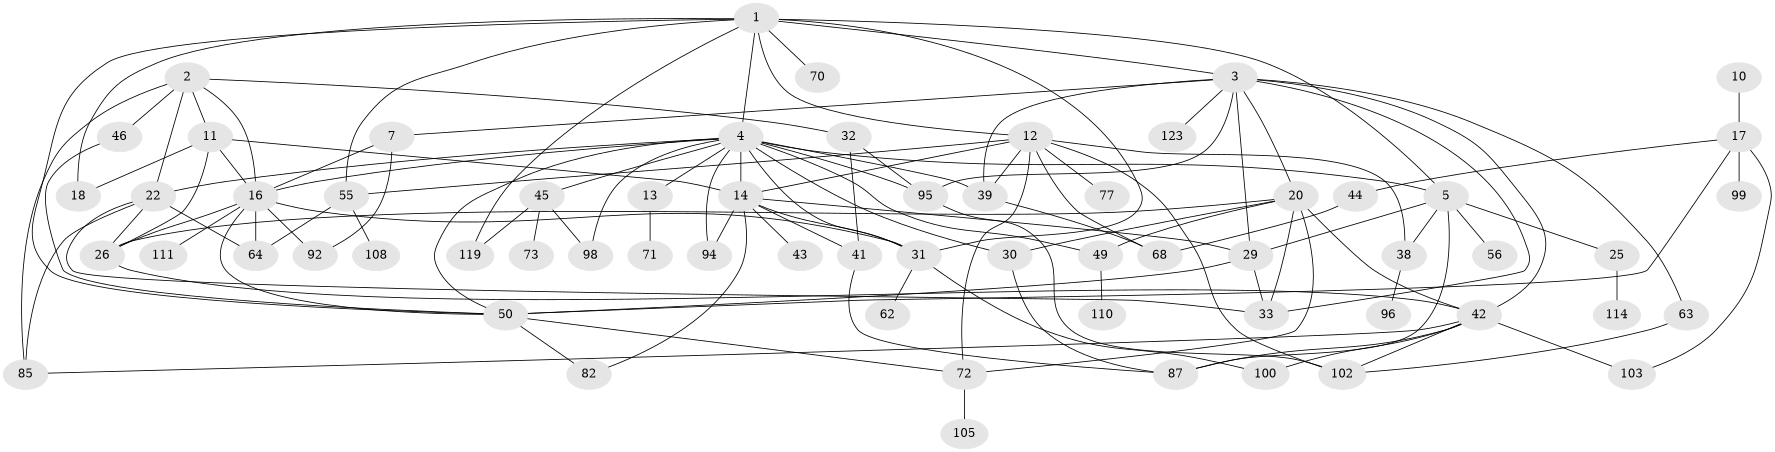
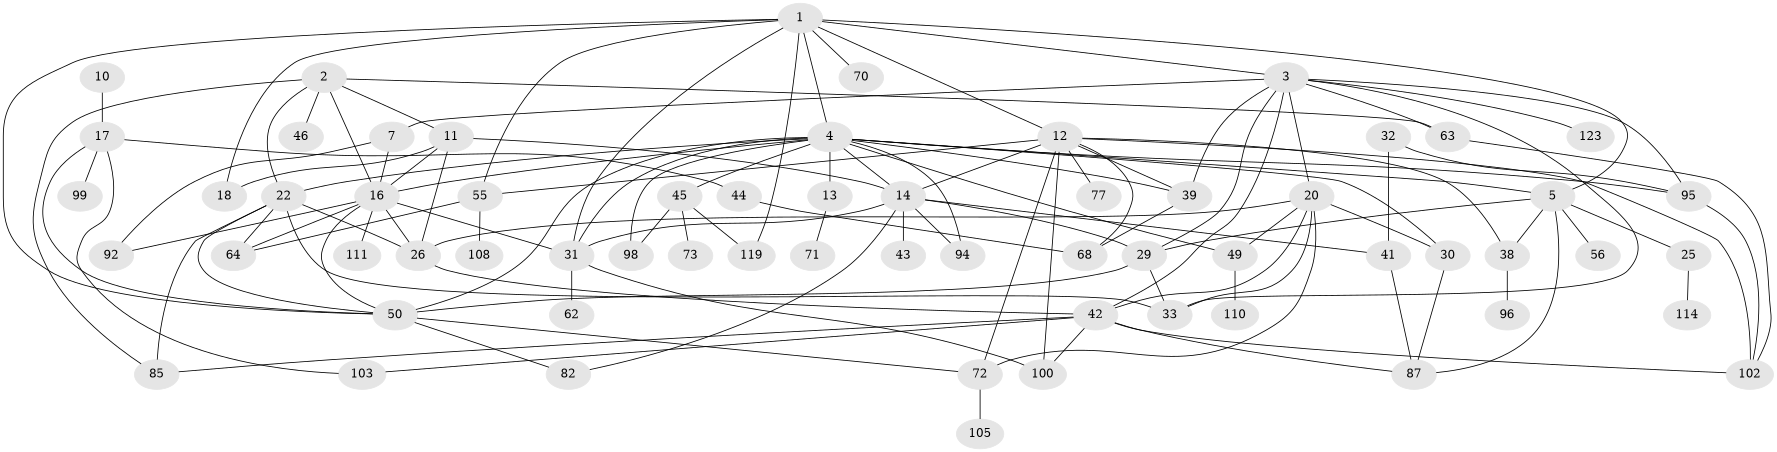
(519, 97) -> (944, 98)
none -> (1051, 256)
(66, 272) -> (235, 288)
